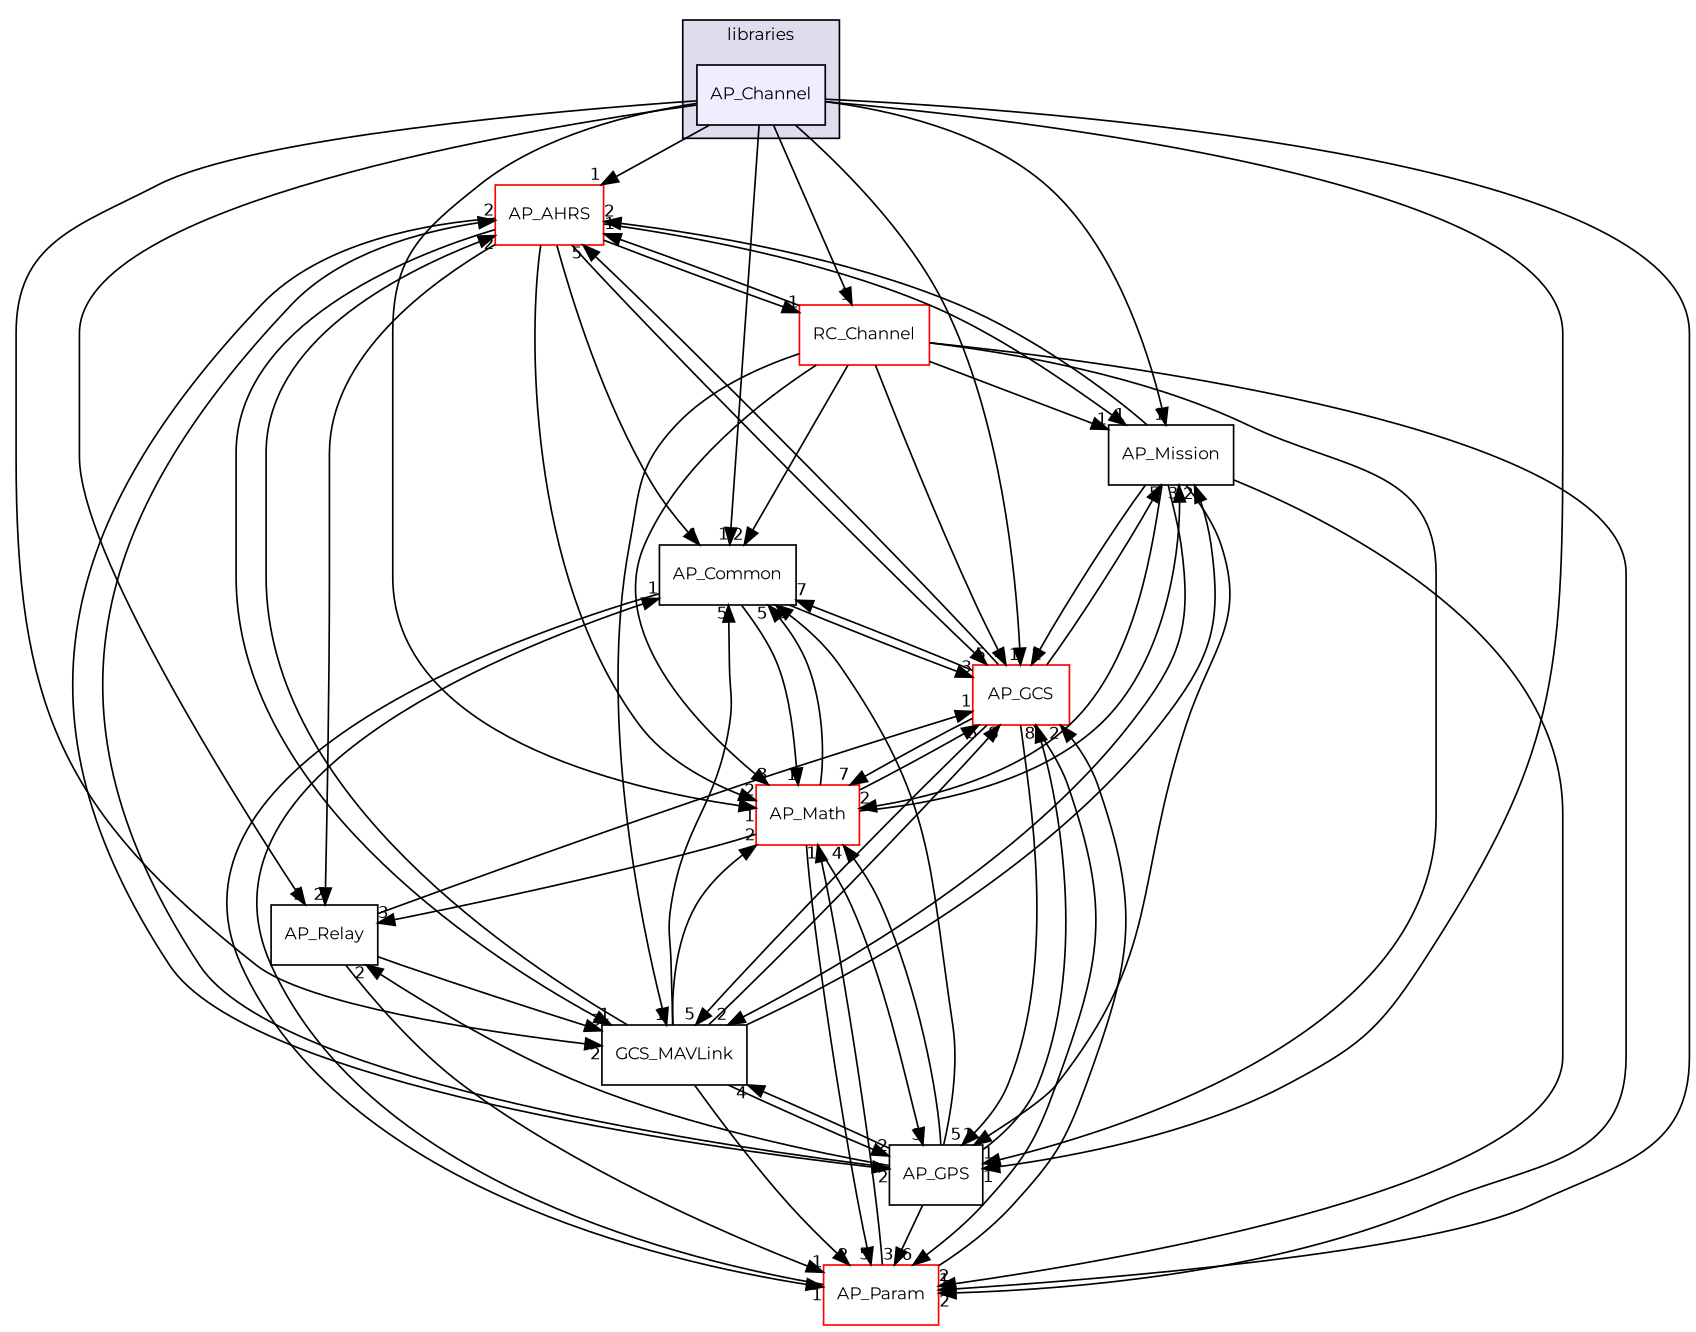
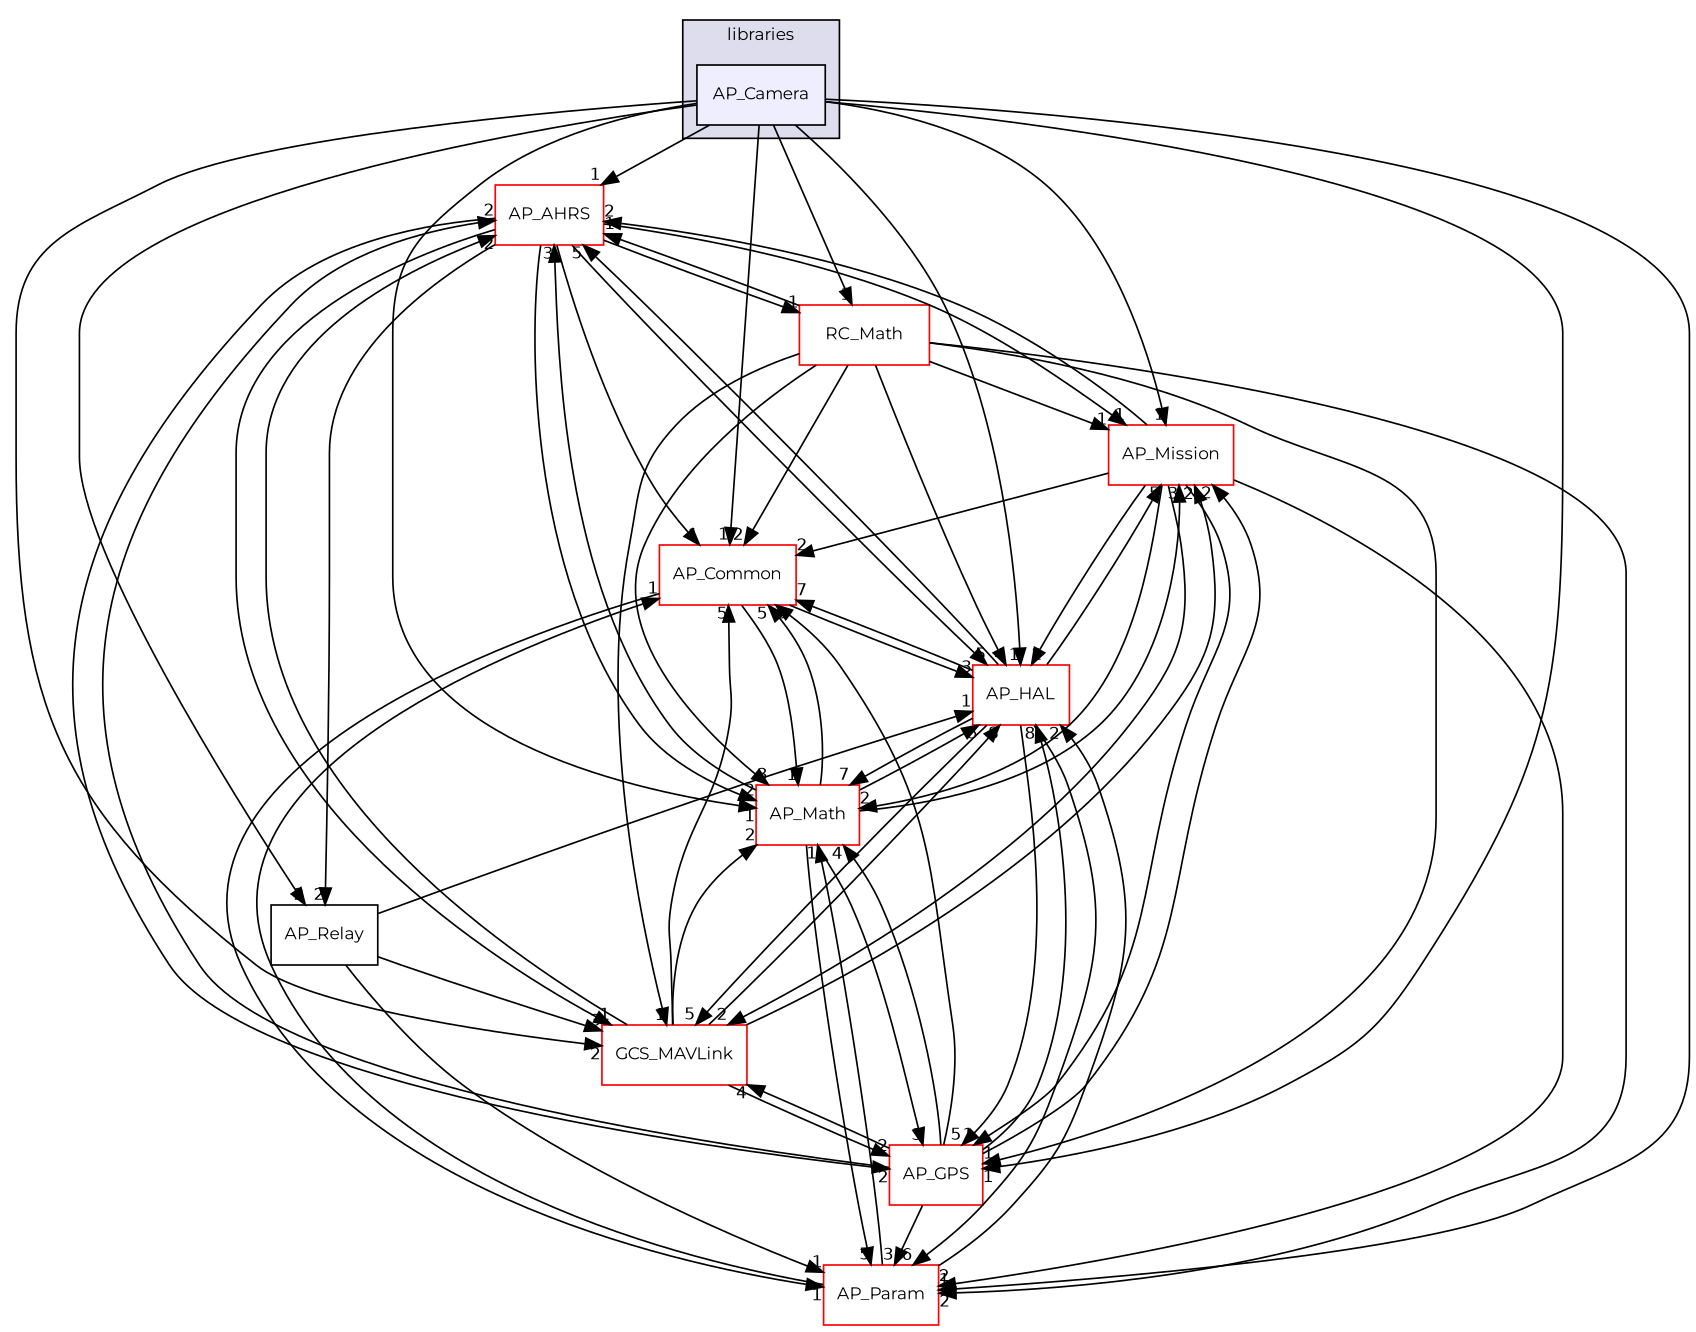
(761, 95) -> (761, 95)
(864, 335) -> (864, 335)
(1171, 455) -> (1171, 455)
none -> (961, 512)
(728, 575) -> (728, 575)
(1021, 695) -> (1021, 695)
(576, 881) -> (592, 556)
(674, 1055) -> (674, 1055)
(624, 1099) -> (1184, 855)
(762, 1173) -> none
(936, 1175) -> (936, 1175)
